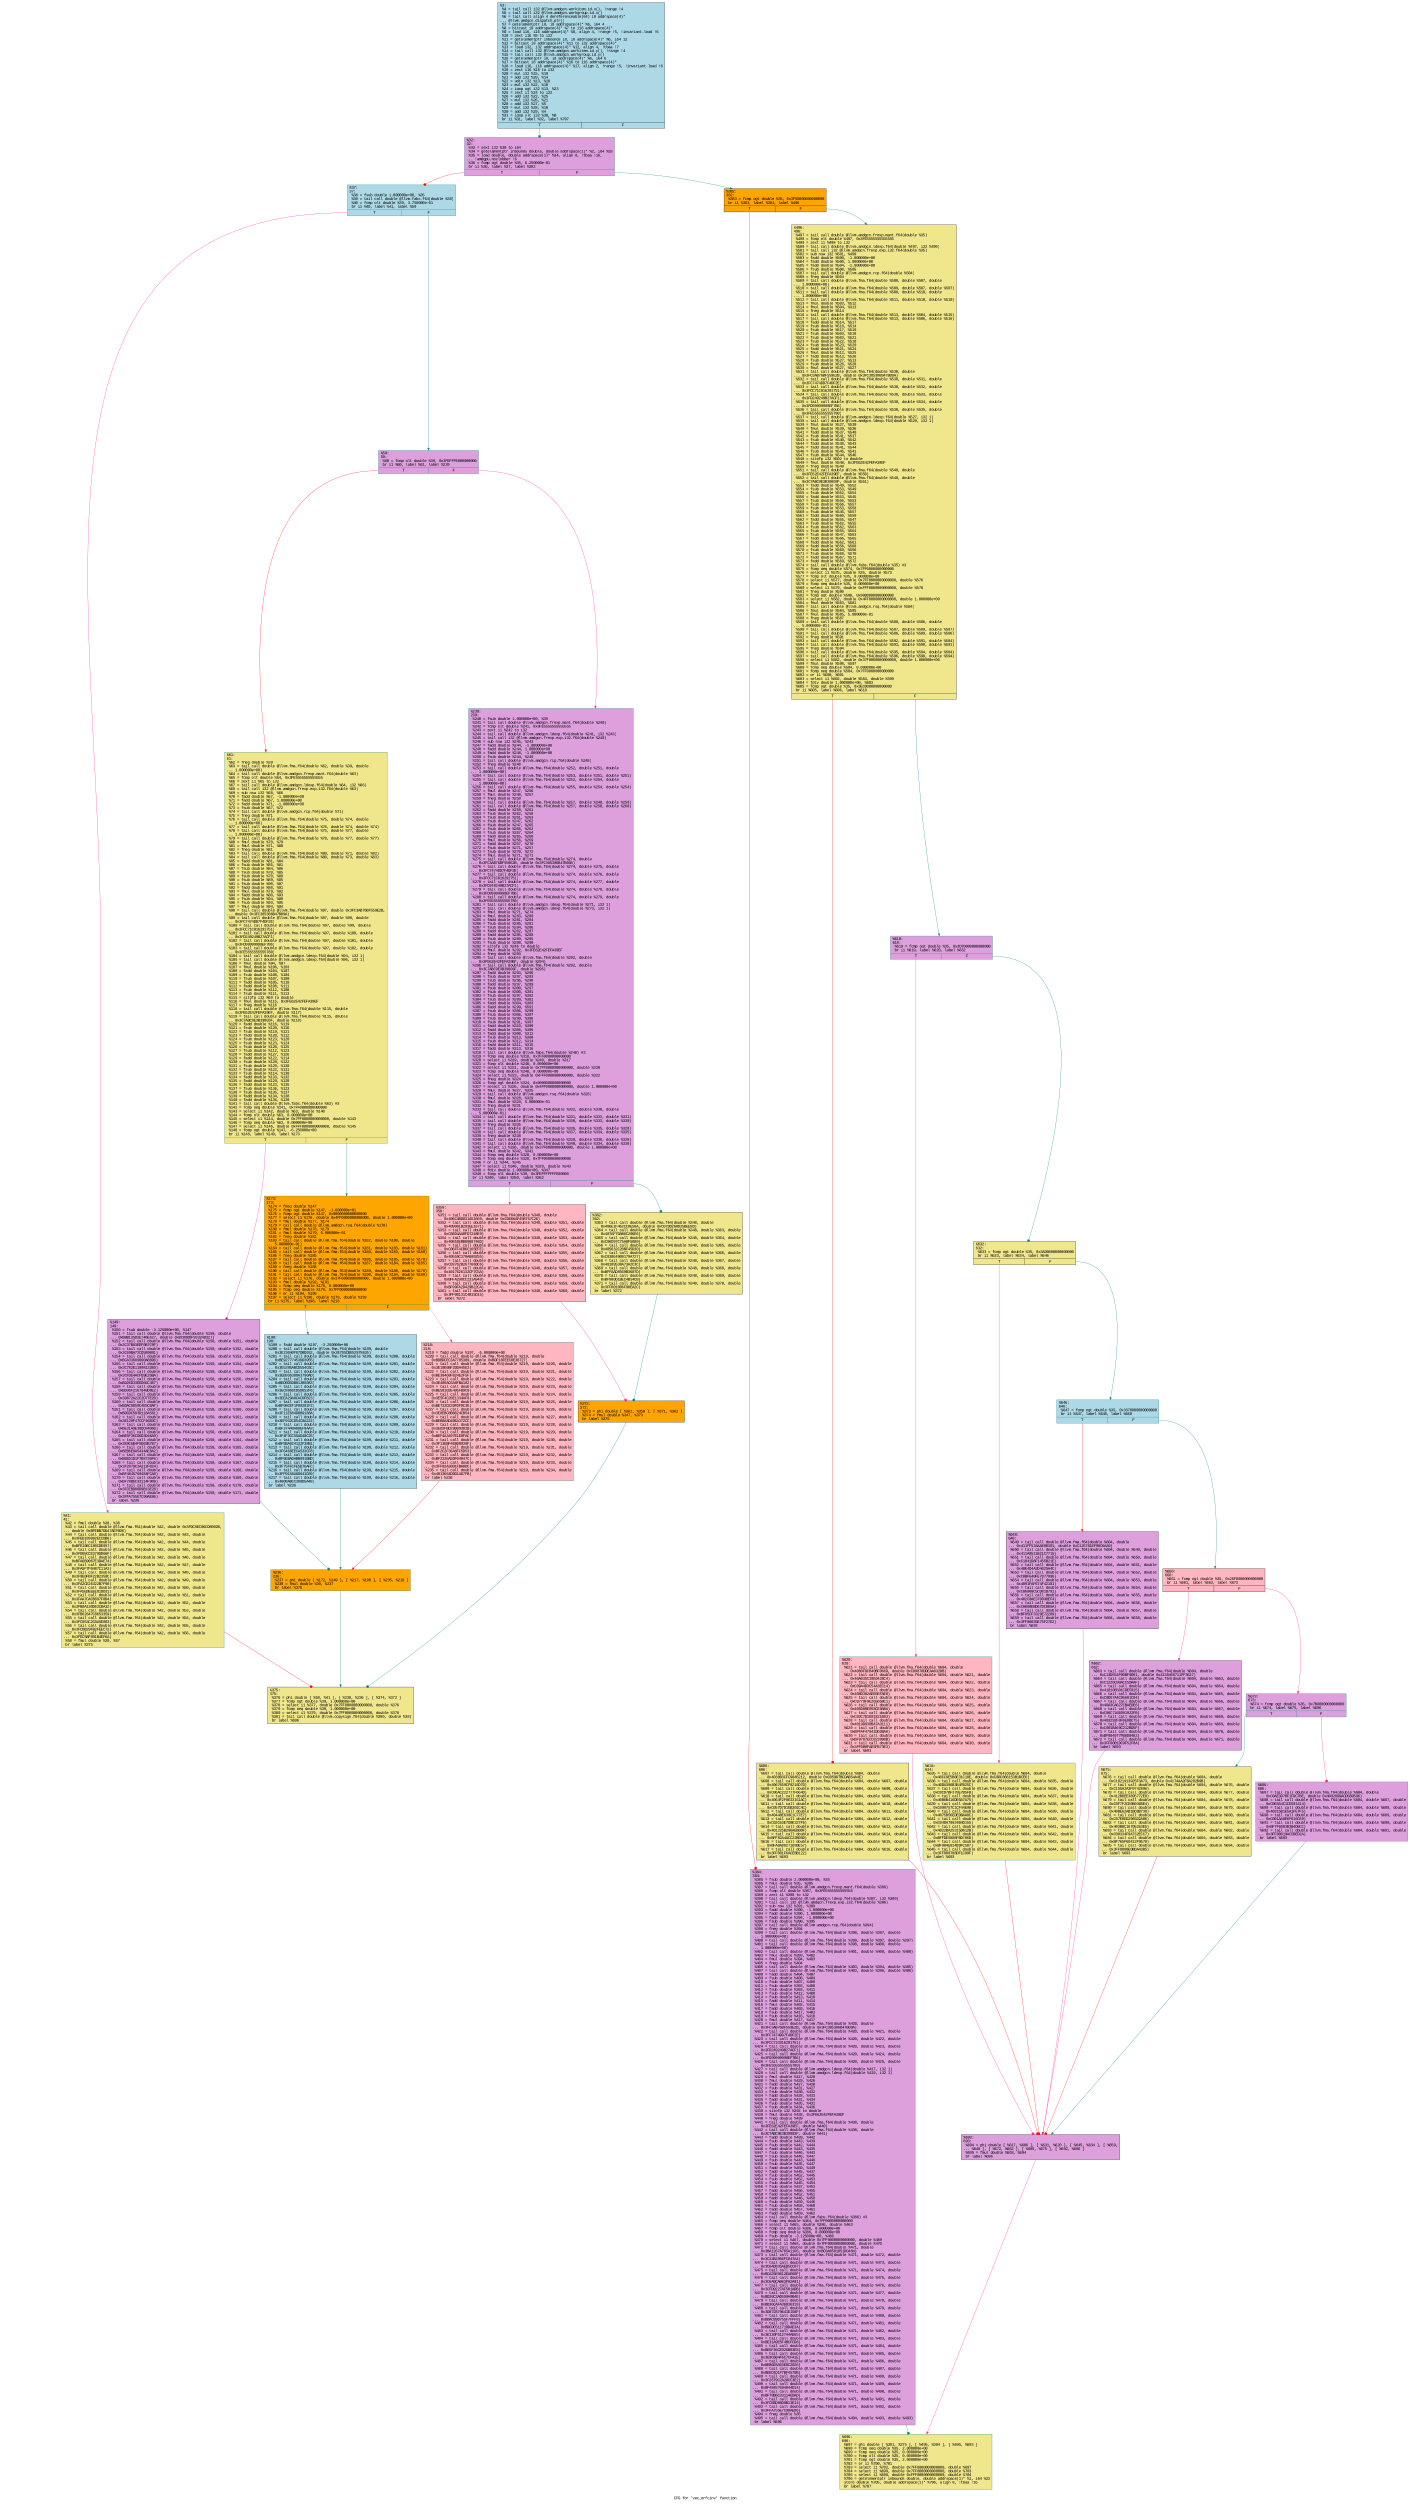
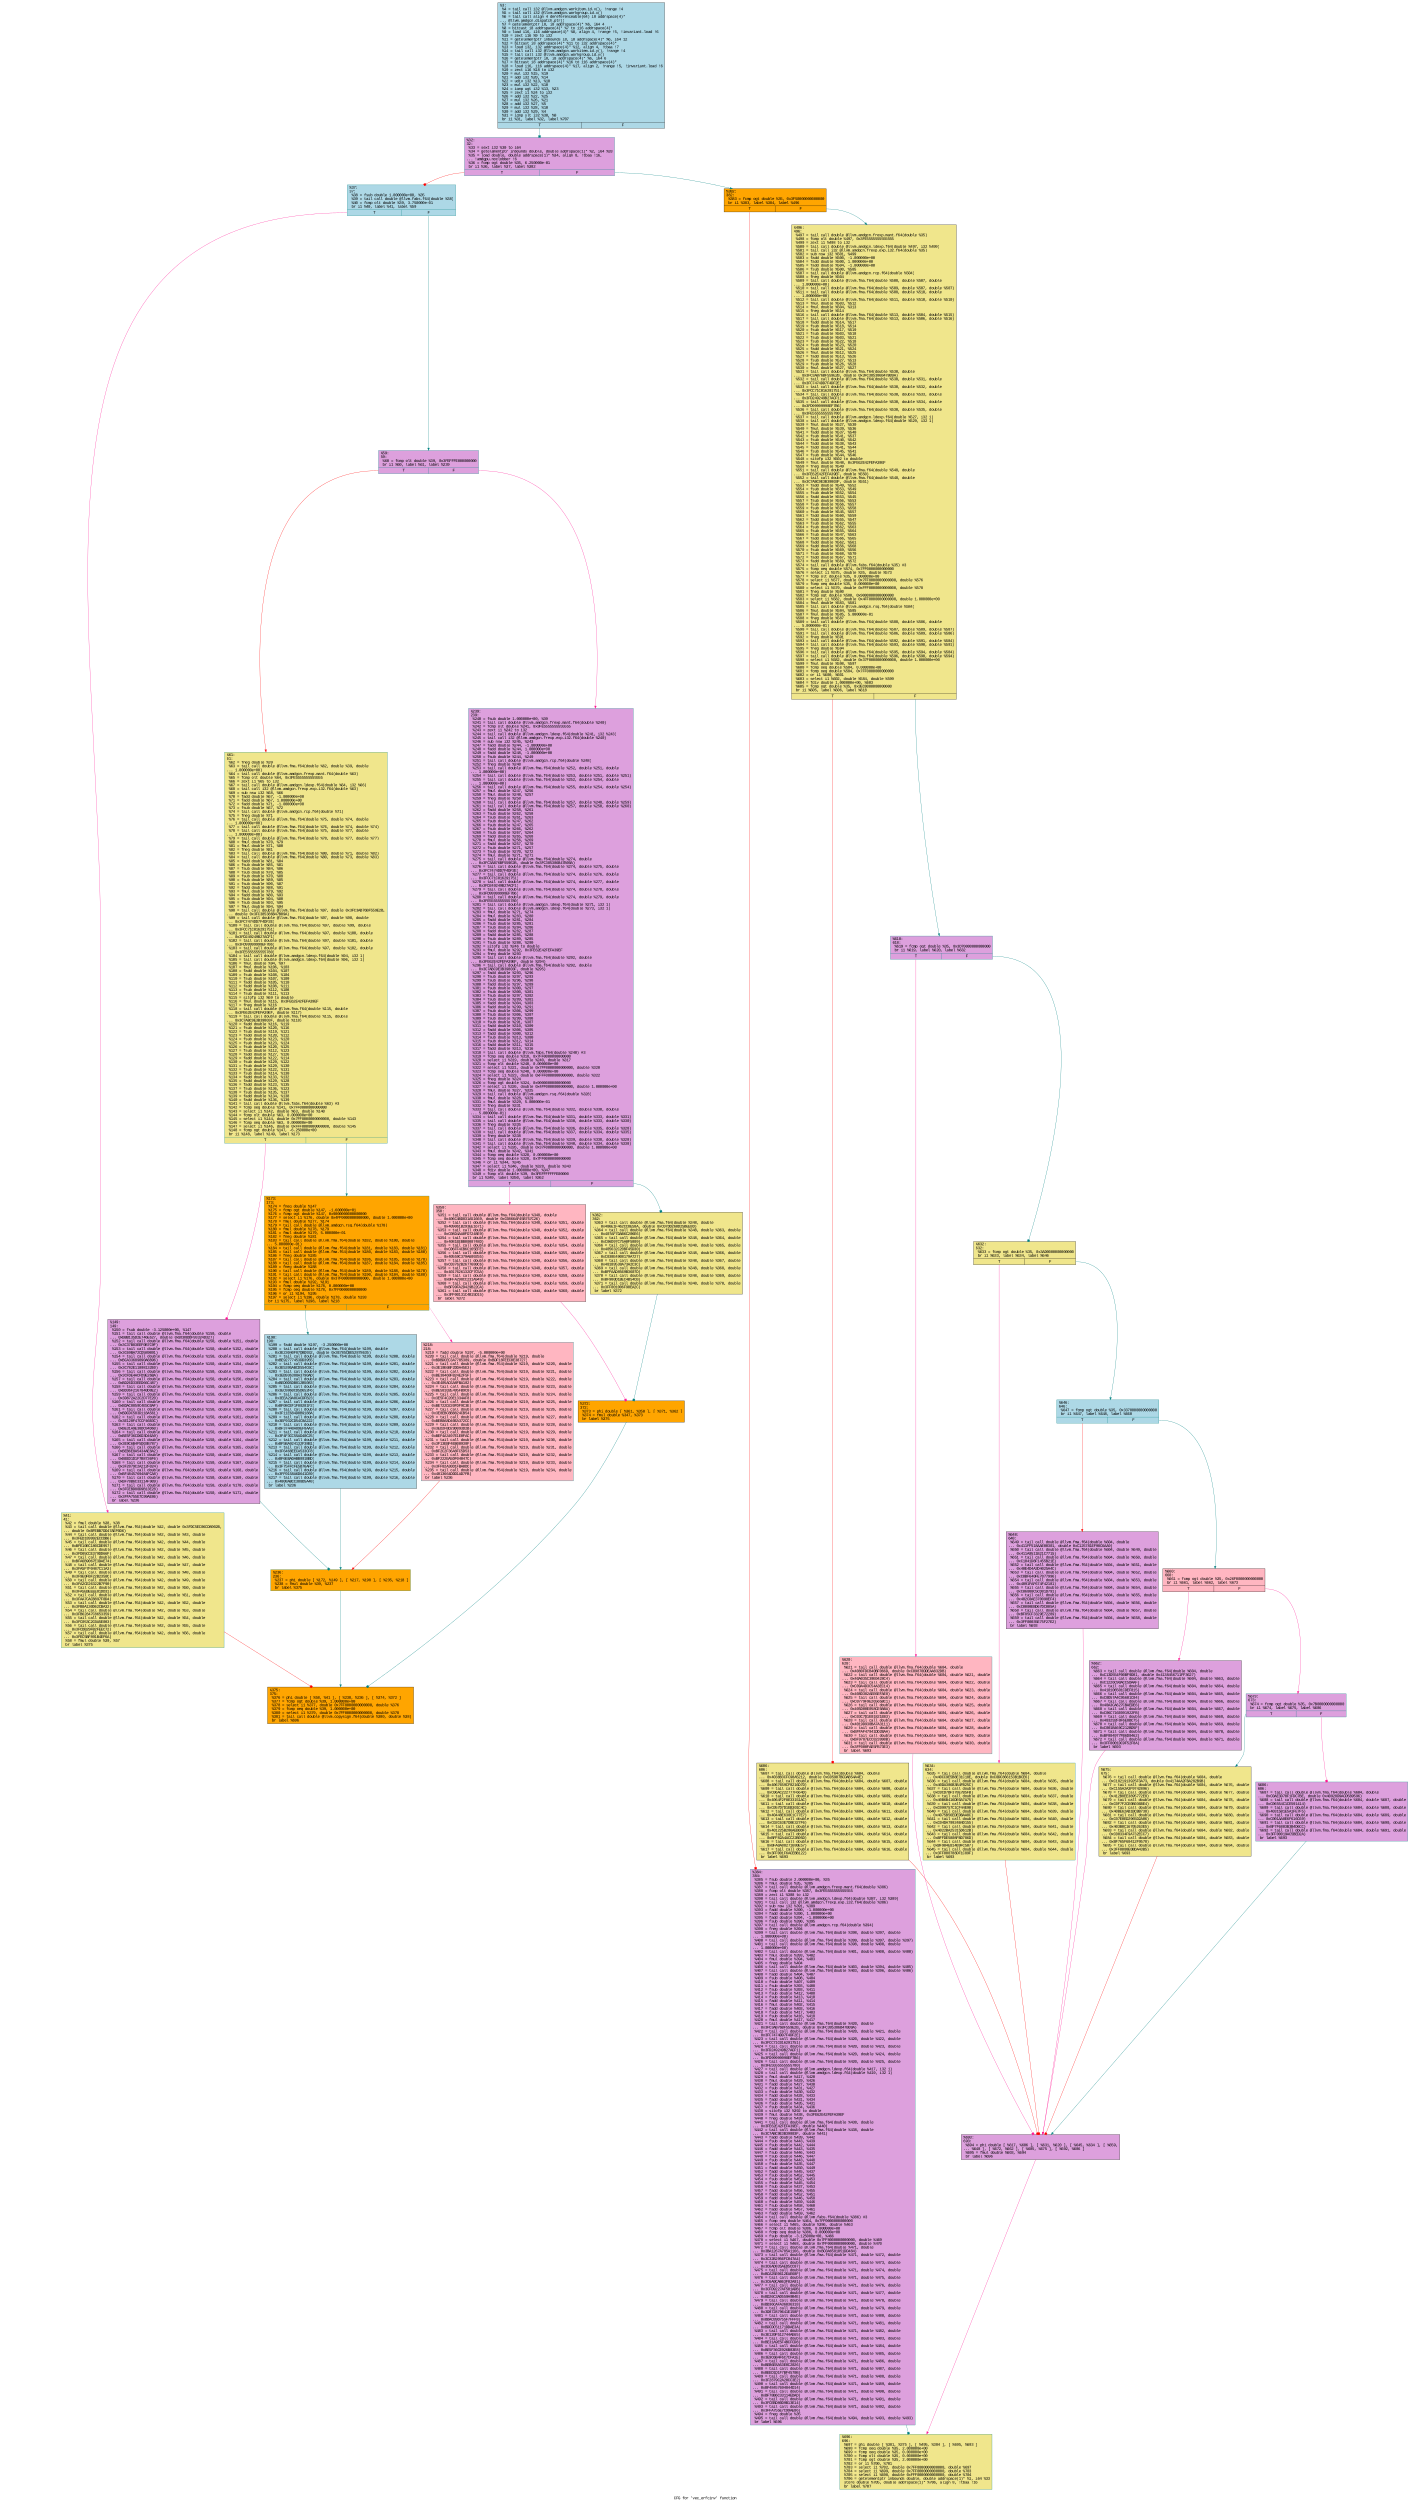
(502, 1007) -> (502, 1007)
(341, 1705) -> (341, 1705)
